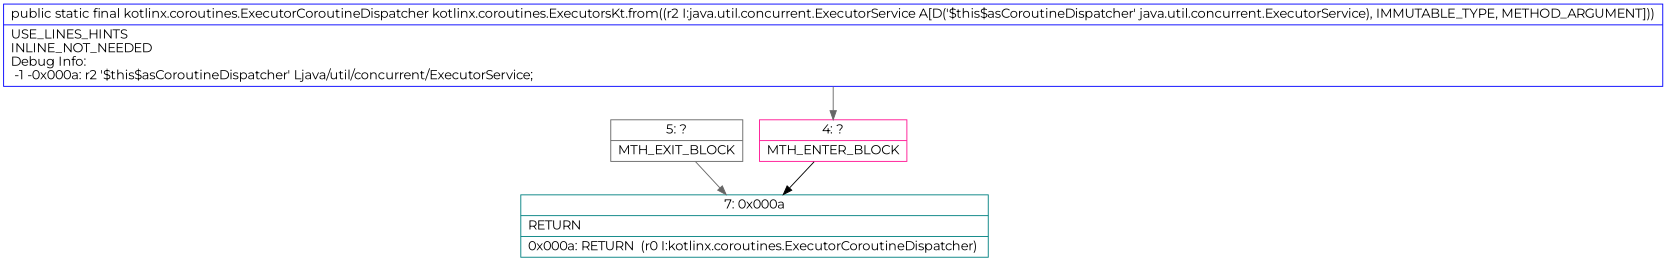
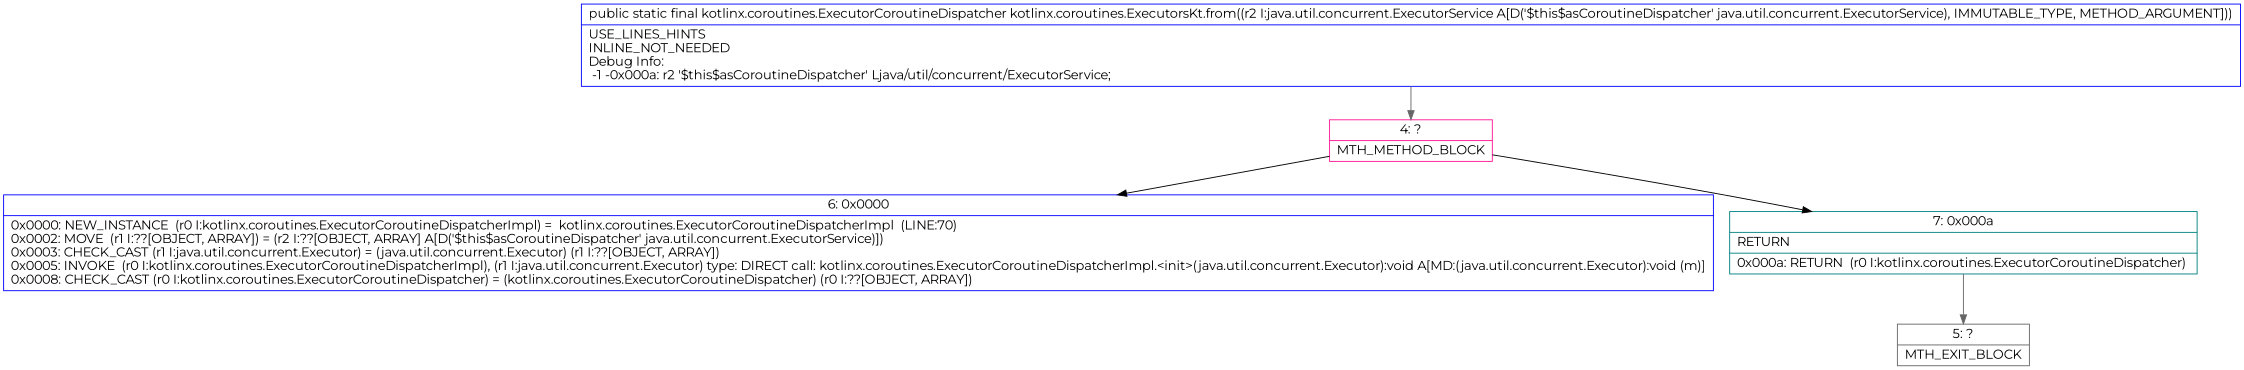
(833, 151) -> (1411, 151)
(708, 175) -> (1963, 294)
none -> (859, 243)
